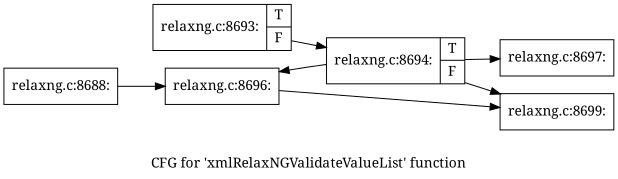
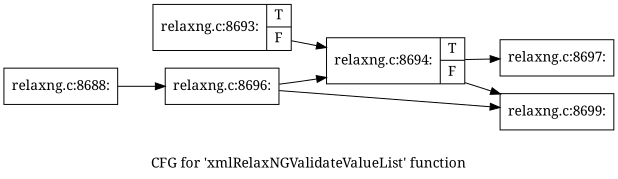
(308, 67) -> (298, 82)
